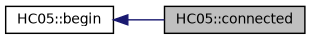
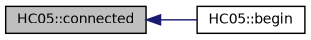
(146, 20) -> (179, 20)
